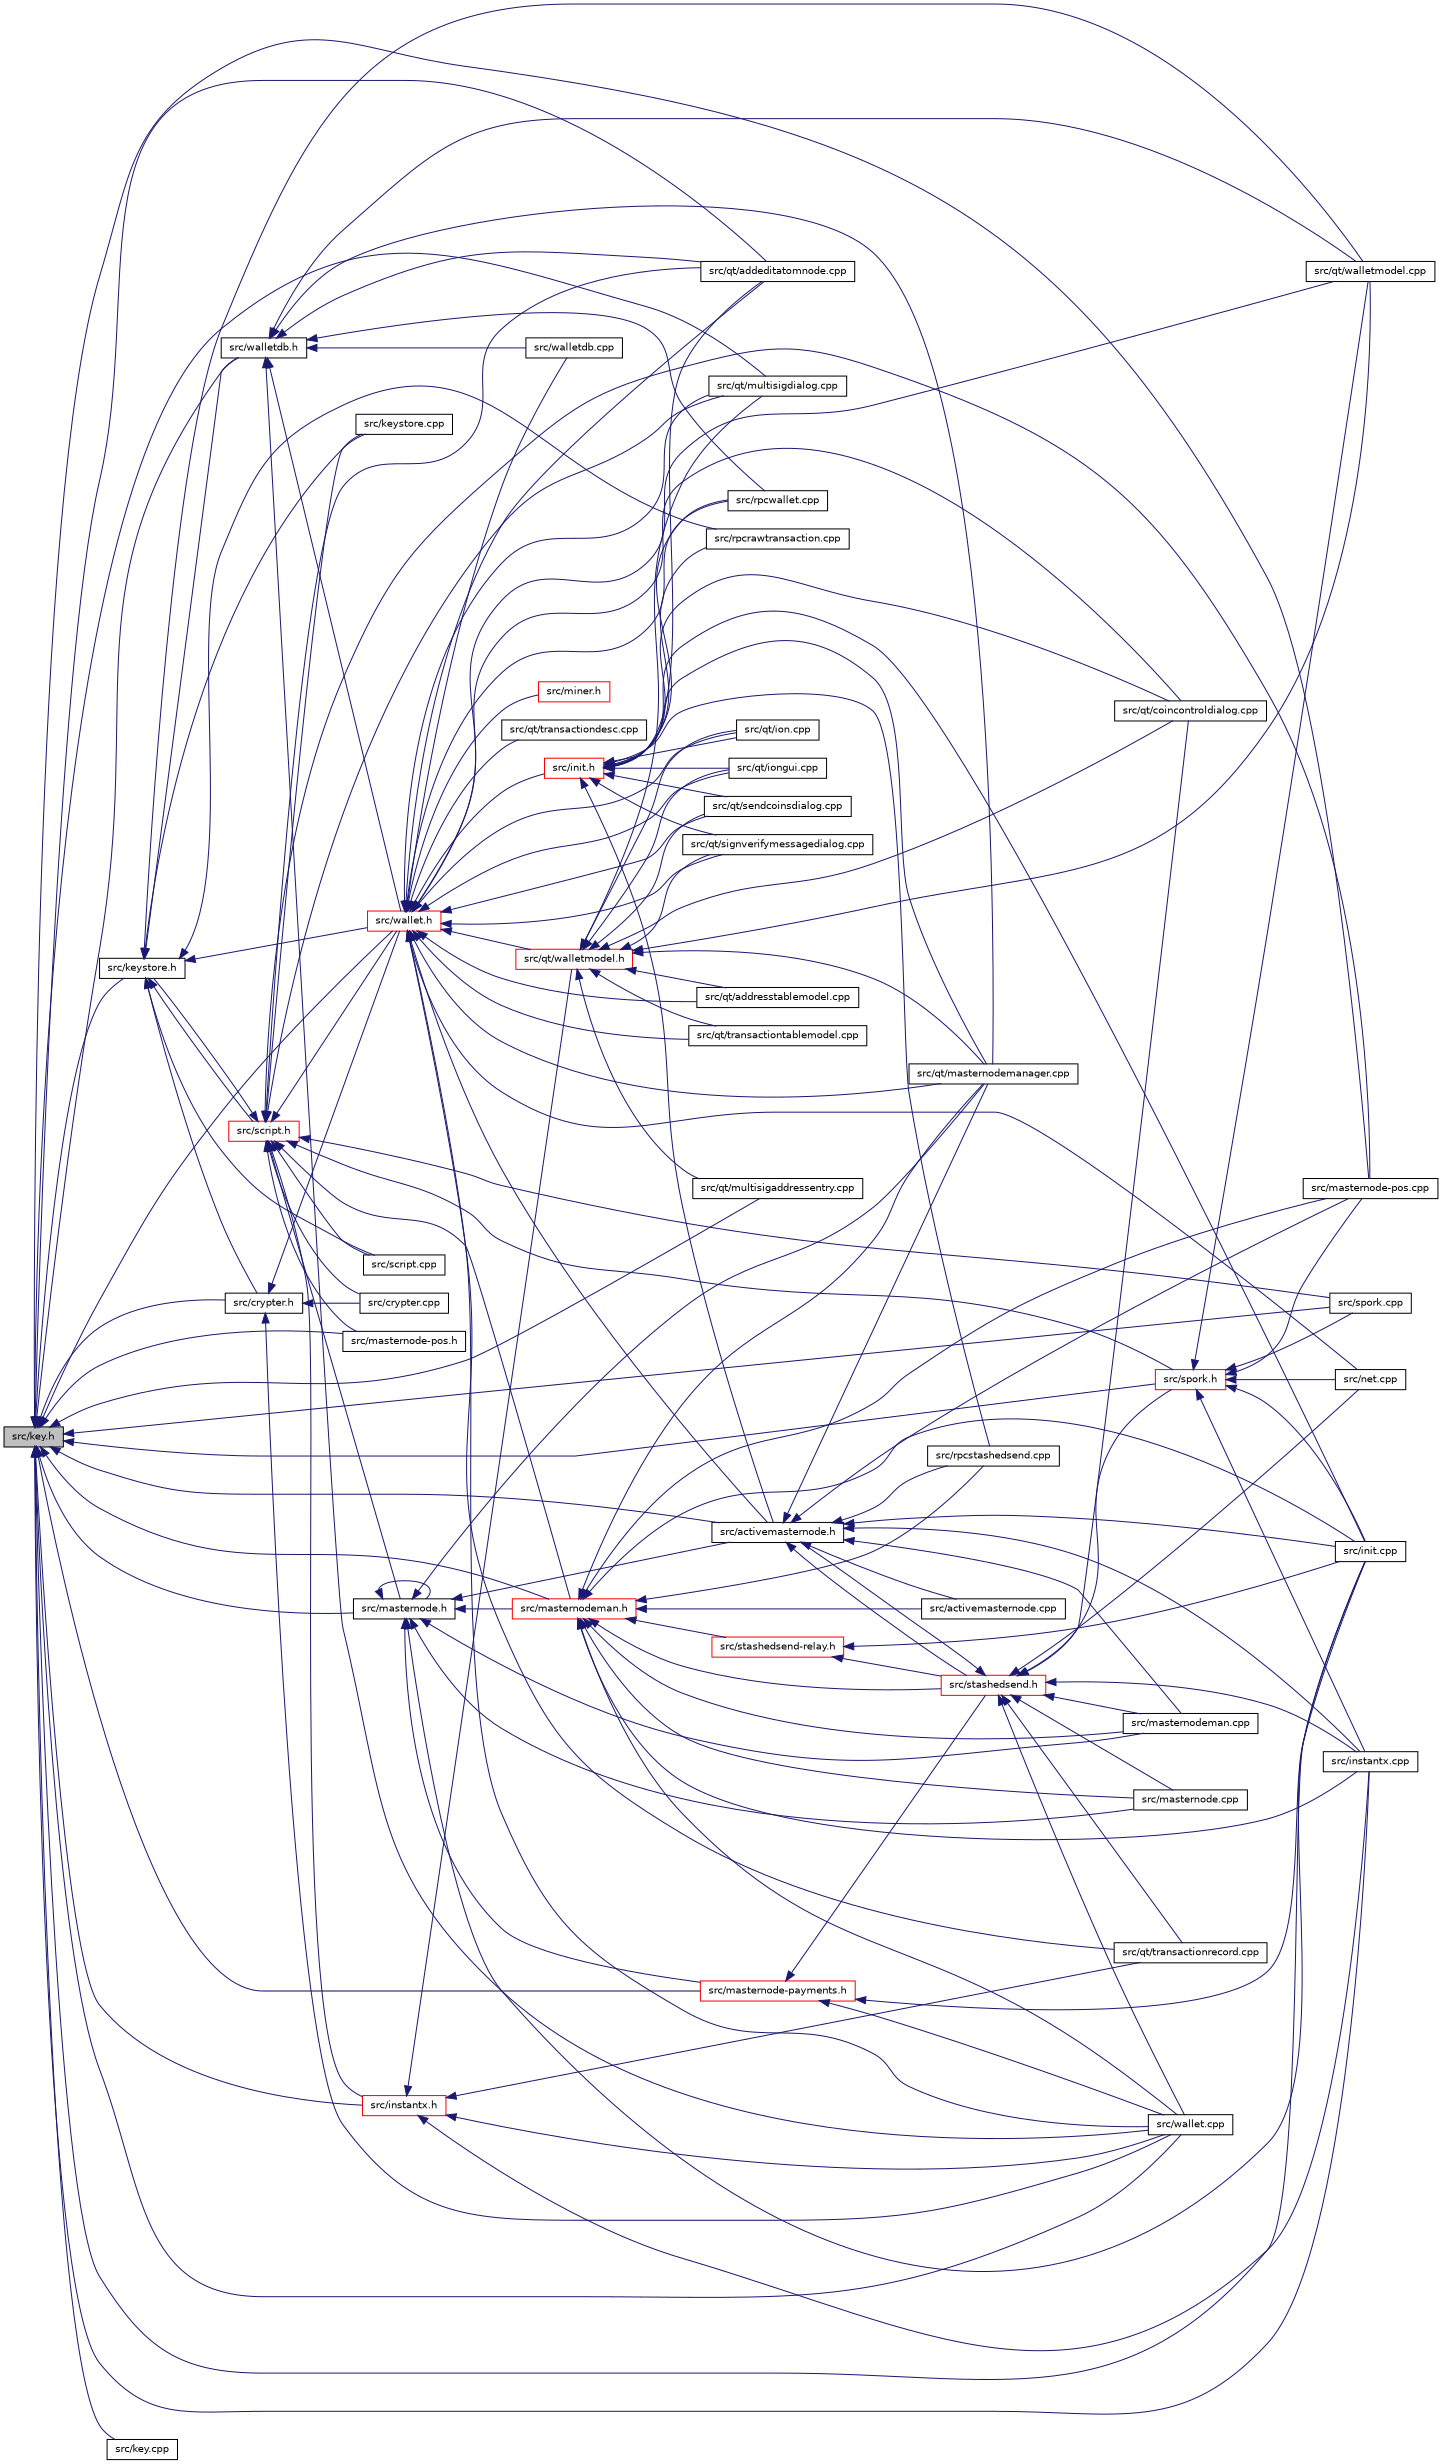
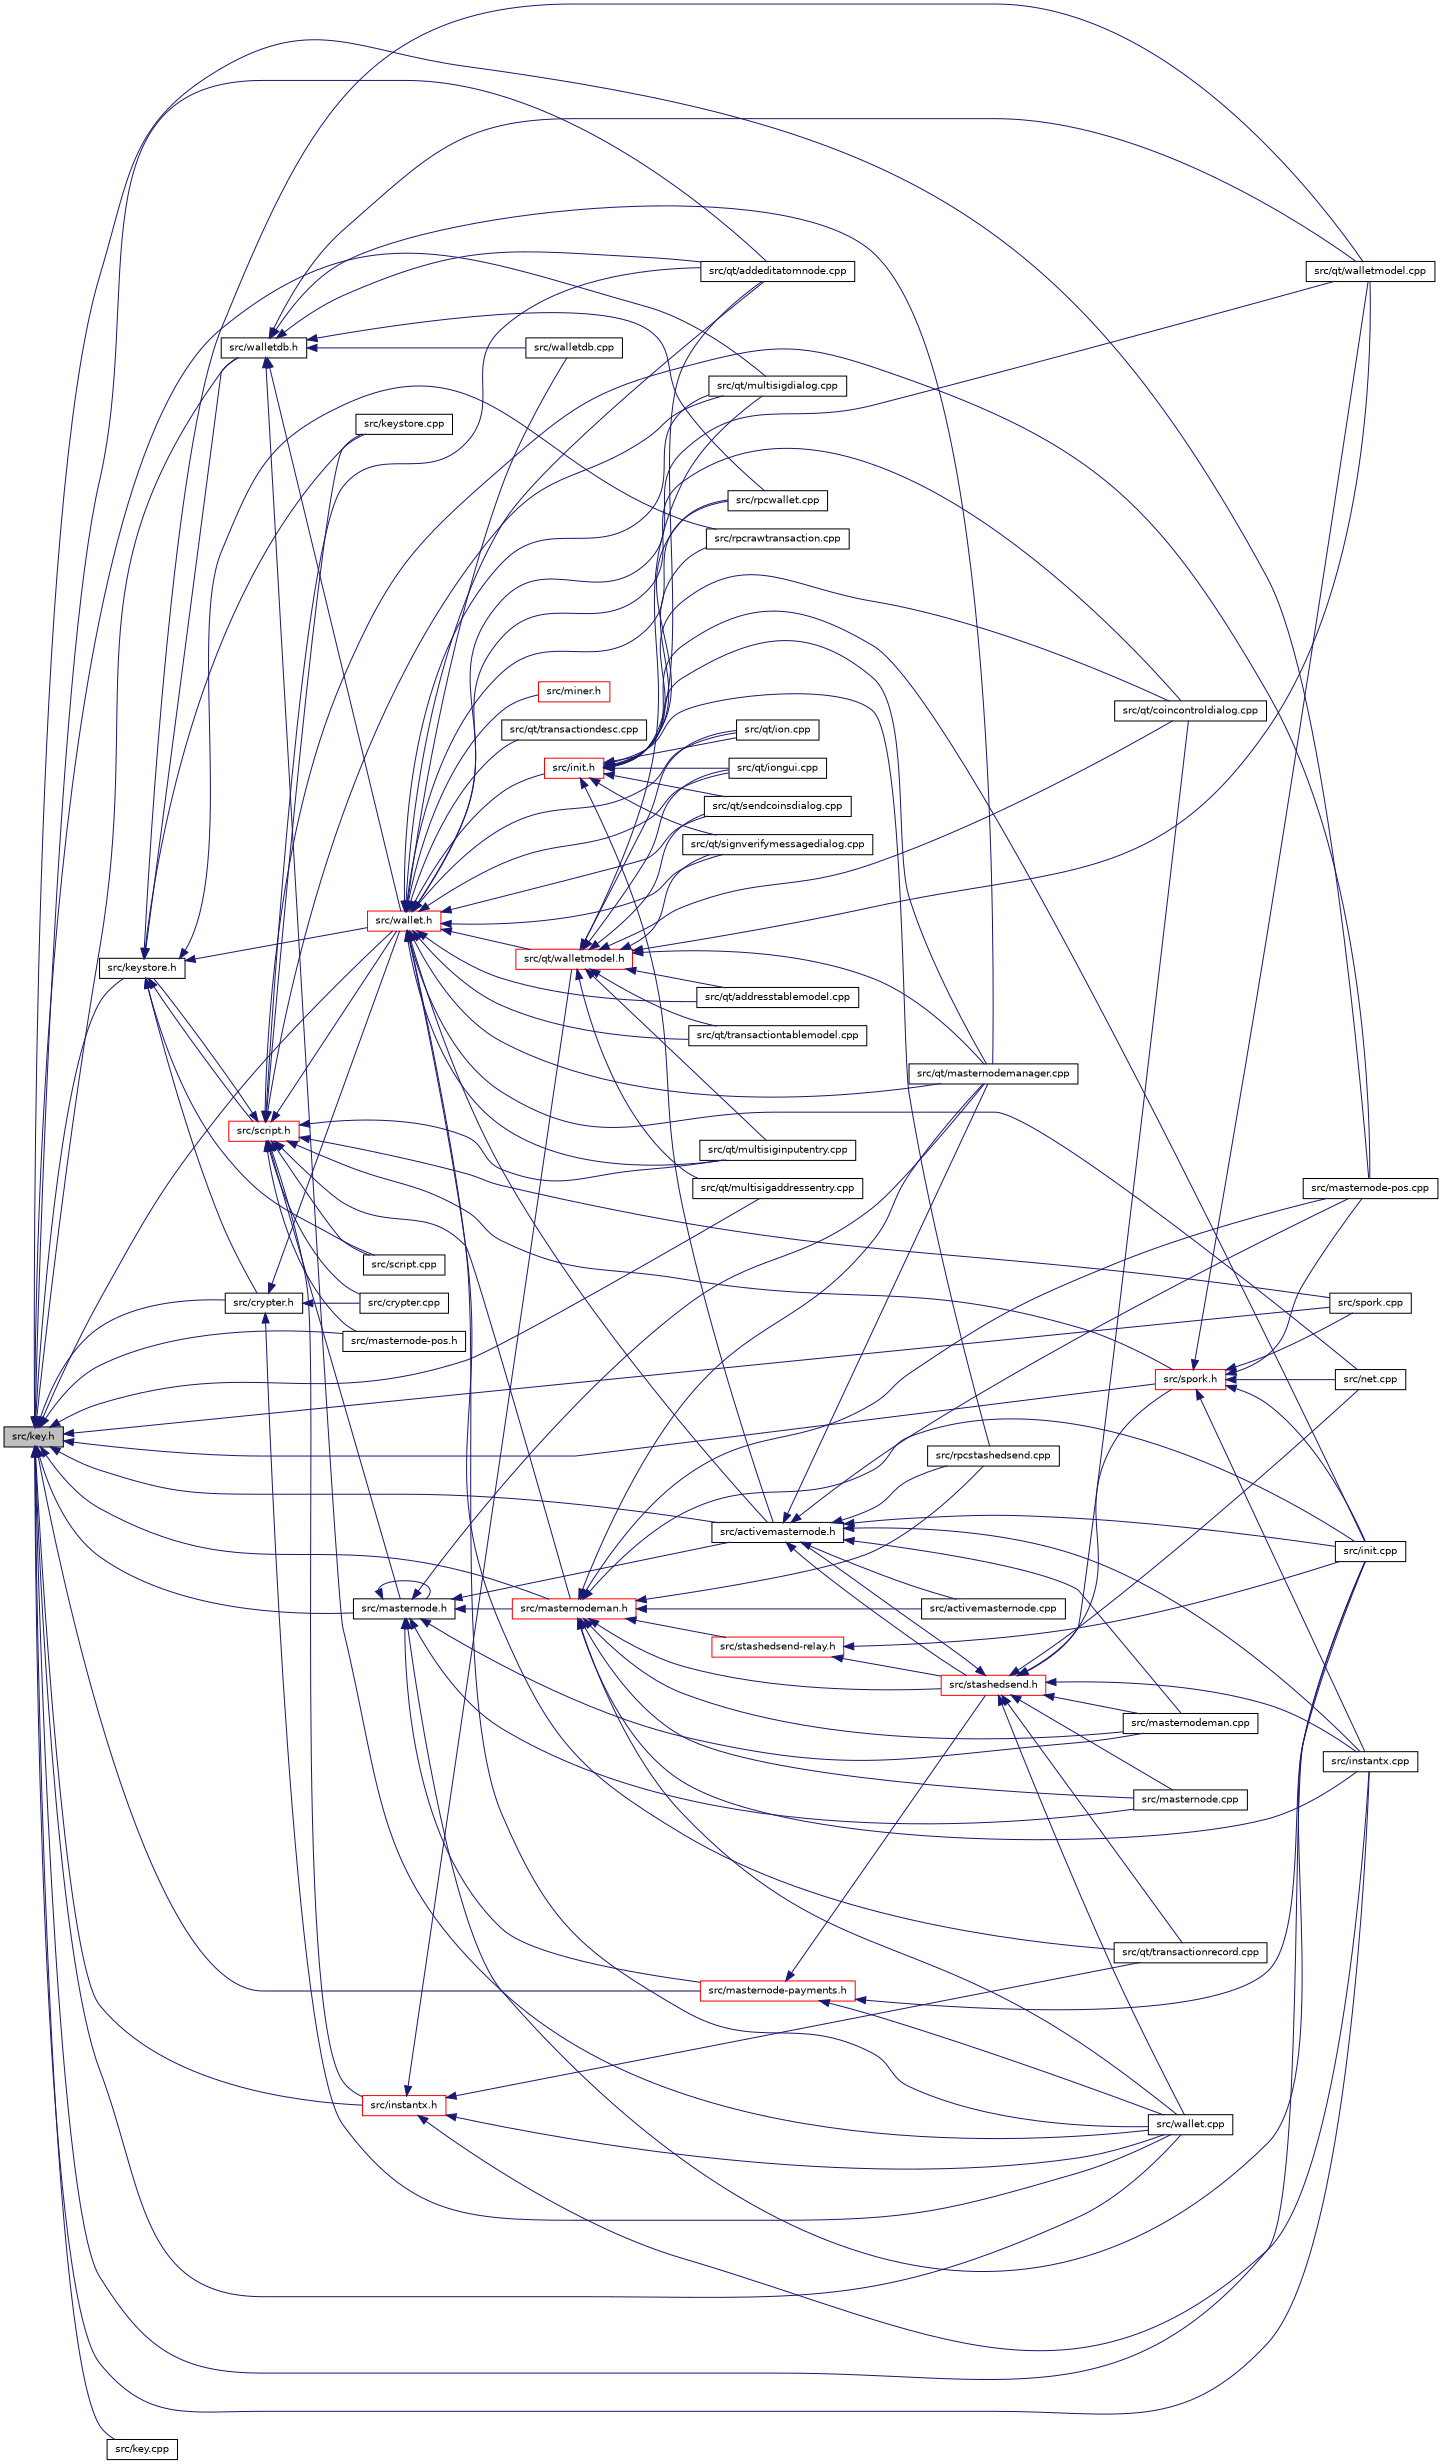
none -> (778, 1150)
